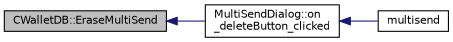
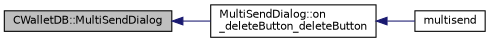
(85, 21) -> (88, 21)
(272, 21) -> (293, 21)
